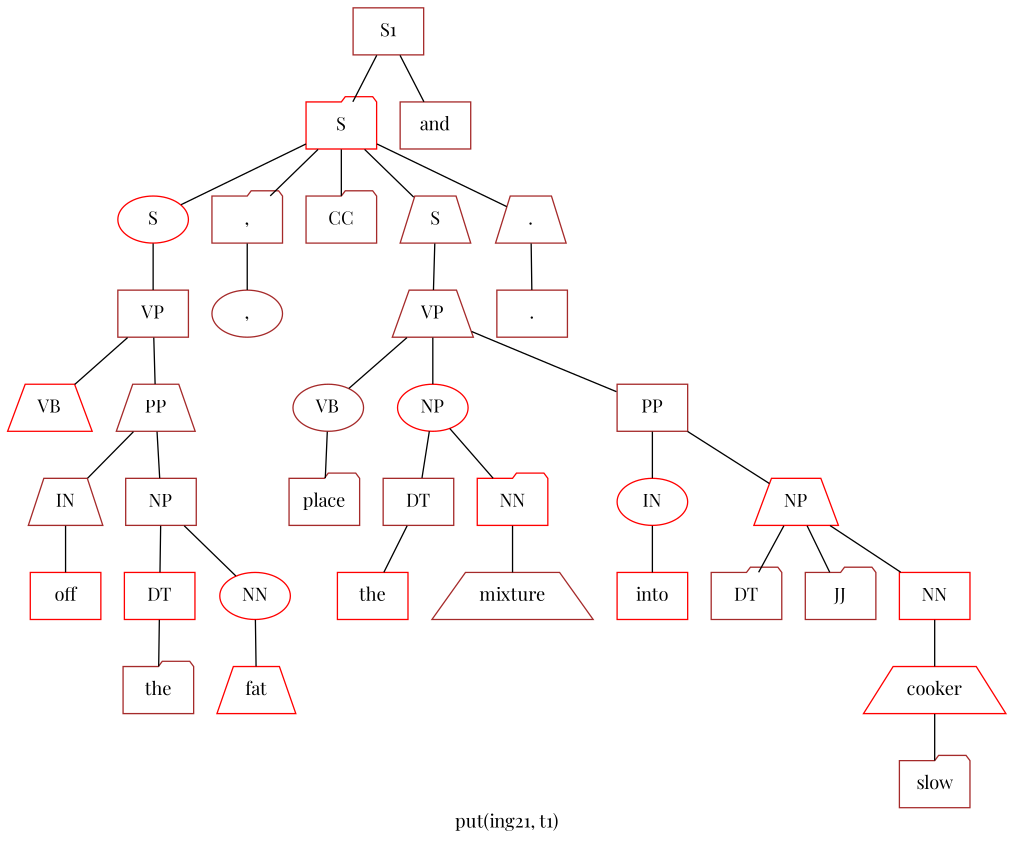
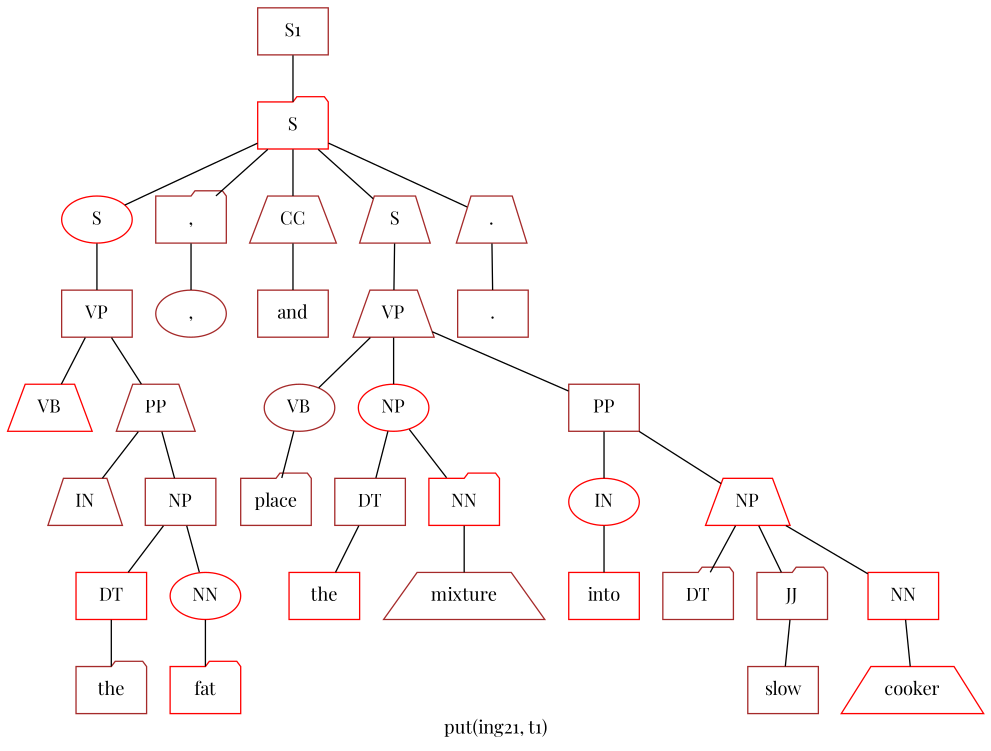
(412, 79) -> (293, 267)
(341, 220) -> (293, 220)
(66, 596) -> none
(256, 690) -> (205, 690)
(935, 737) -> (788, 643)
(935, 784) -> (783, 690)
